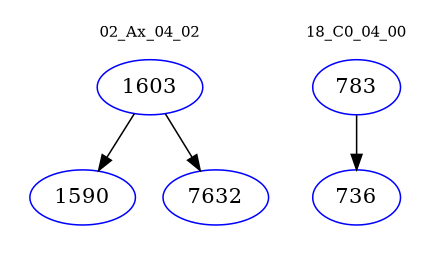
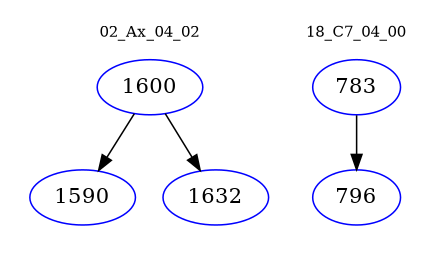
(357, 33) -> (357, 33)
(150, 87) -> (150, 87)
(216, 197) -> (216, 197)
(357, 197) -> (357, 197)
